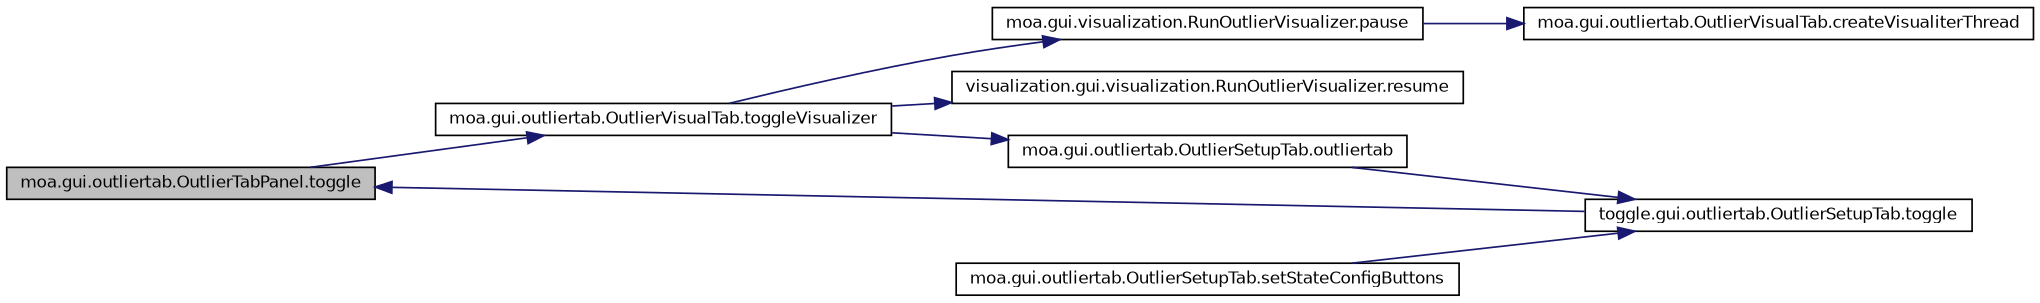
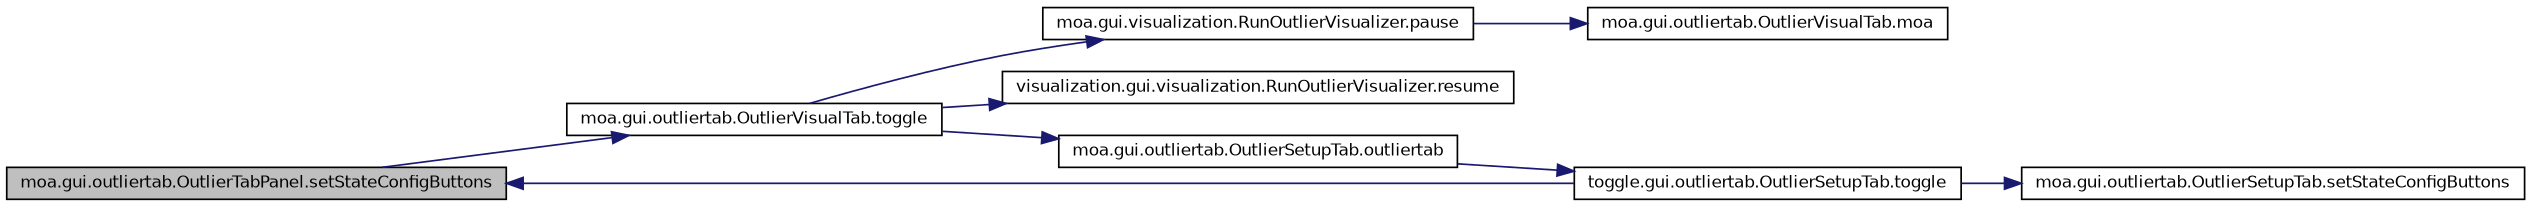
(1779, 24) -> (1768, 24)
(664, 119) -> (754, 119)
(191, 183) -> (256, 183)
(1485, 248) -> (1983, 183)
